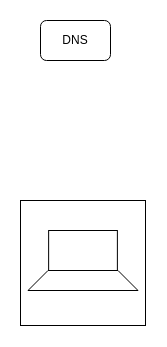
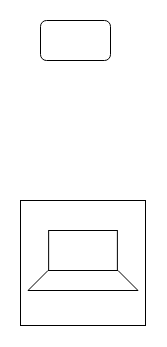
(76, 41) -> none
